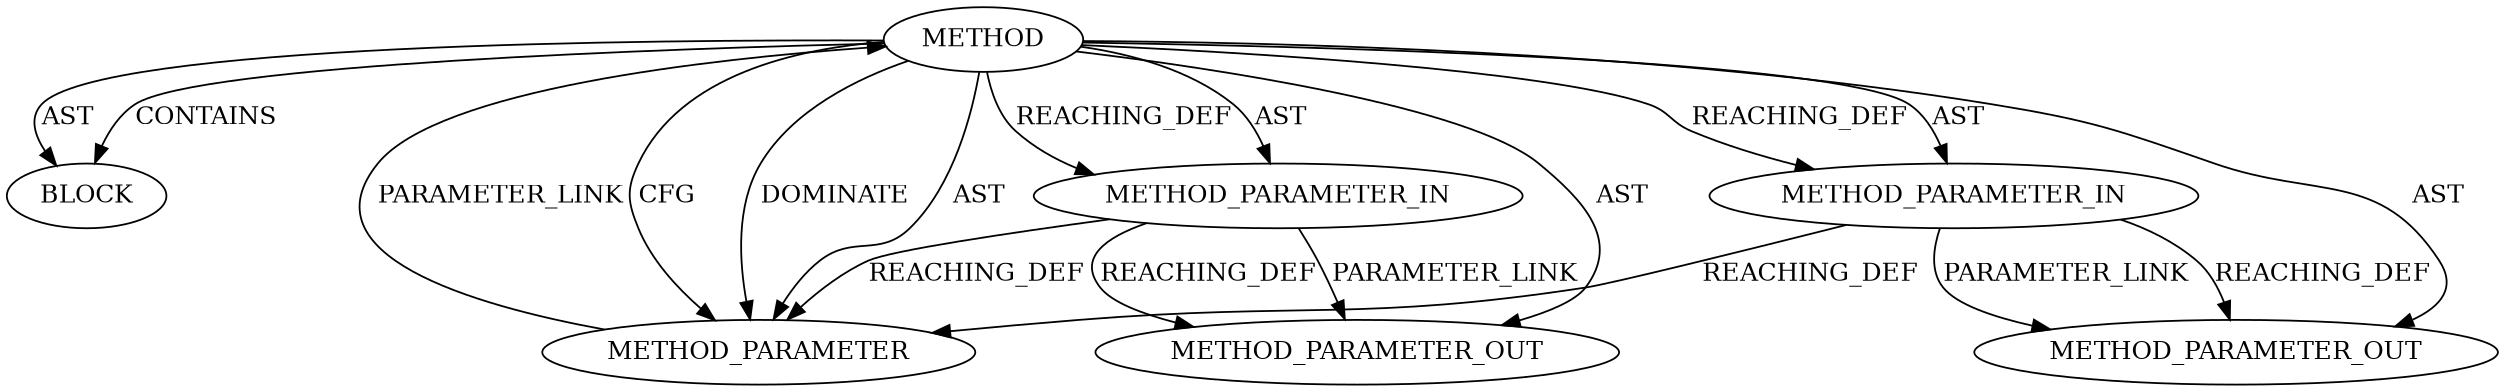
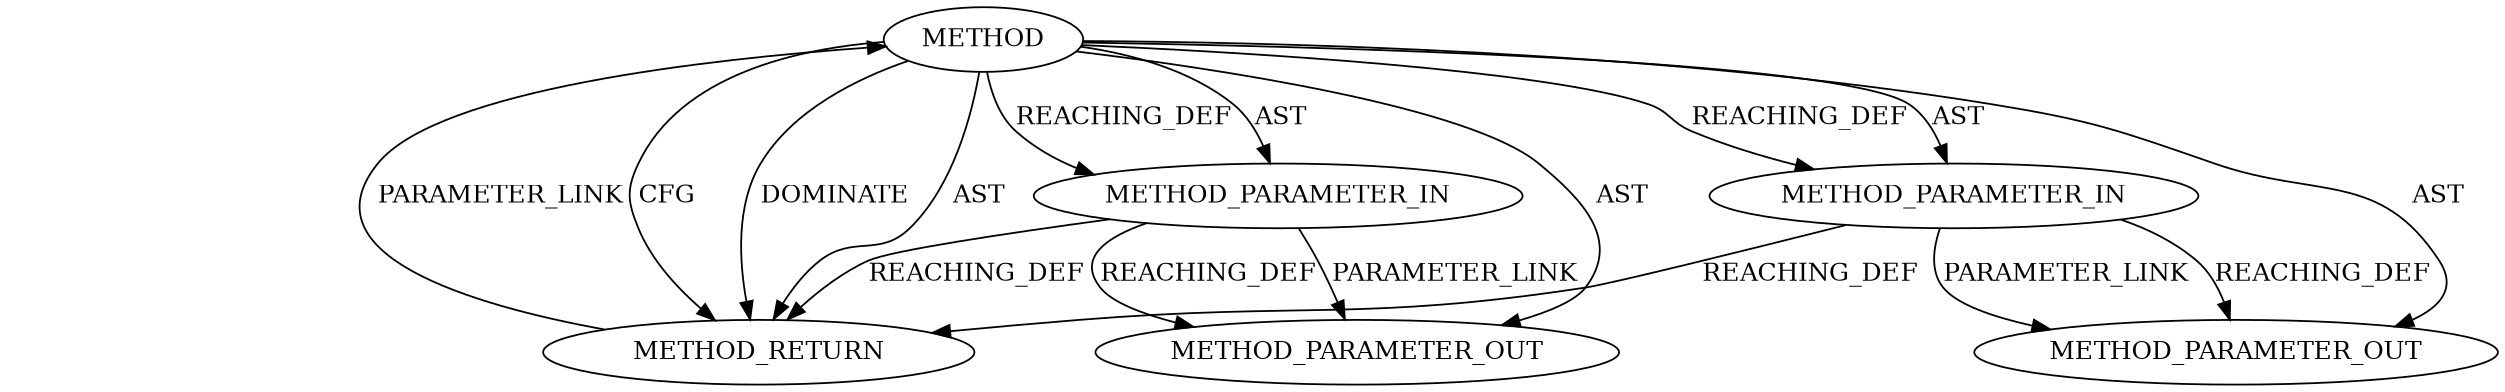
(87, 196) -> none
(759, 352) -> (759, 352)
